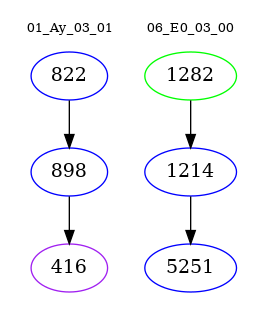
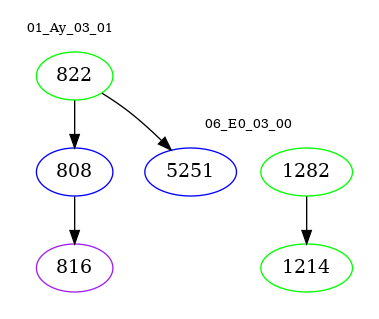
(69, 76) -> (75, 76)
(69, 172) -> (75, 172)
(191, 172) -> (307, 268)
(191, 213) -> (143, 123)
(69, 268) -> (75, 268)
